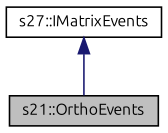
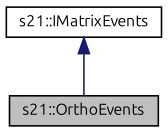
(84, 22) -> (84, 22)
